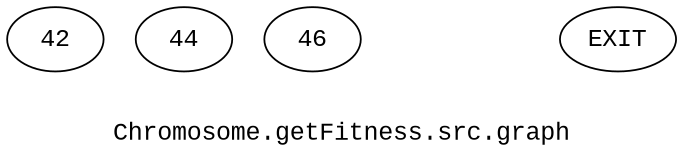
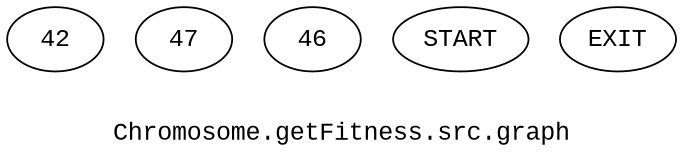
(184, 39) -> (184, 39)
none -> (461, 39)
